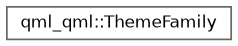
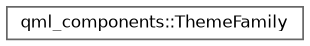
(119, 23) -> (155, 23)
